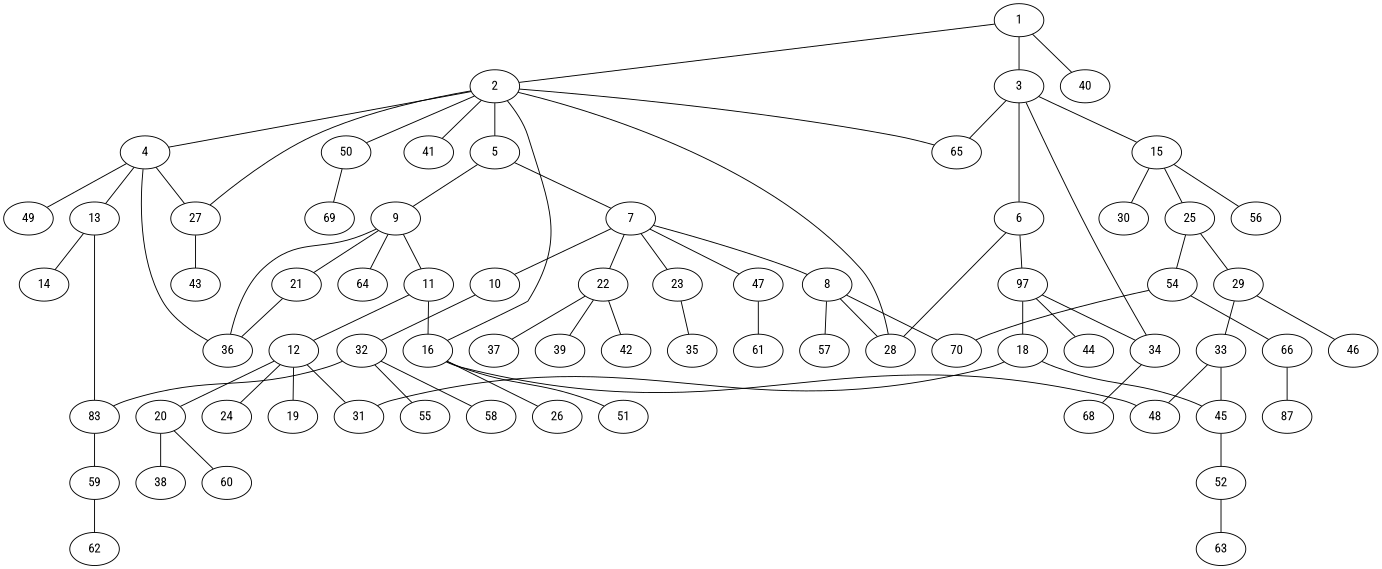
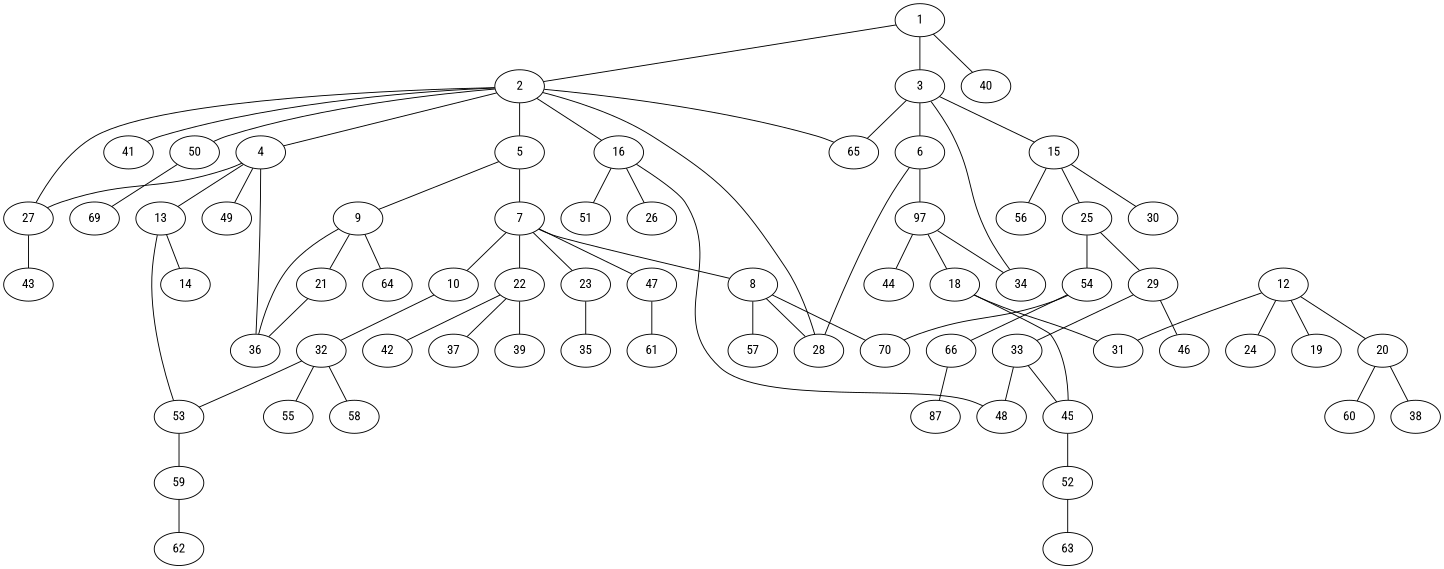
(429, 285) -> none
(95, 417) -> (179, 417)
(1089, 417) -> none
